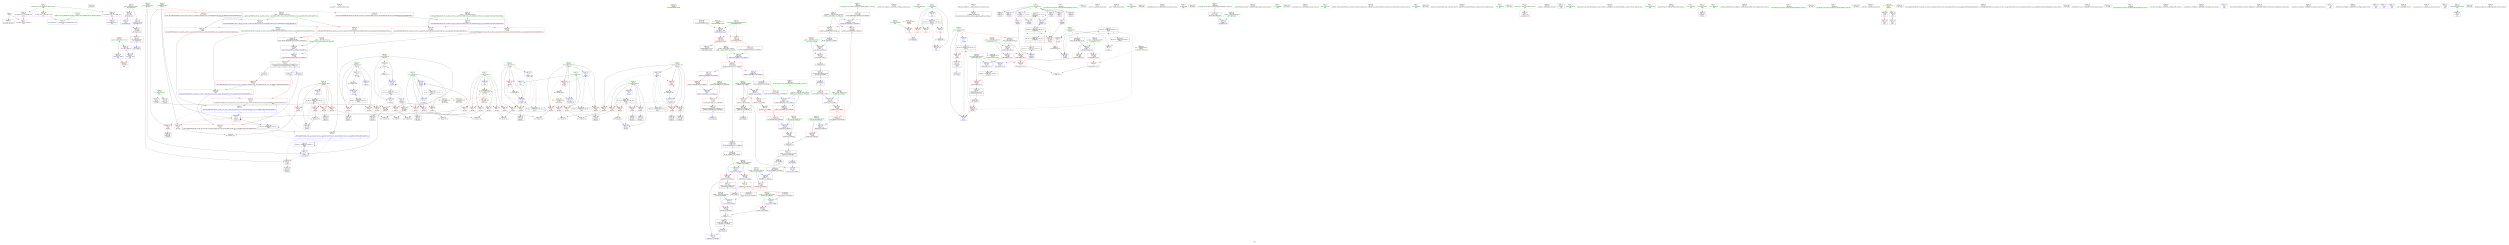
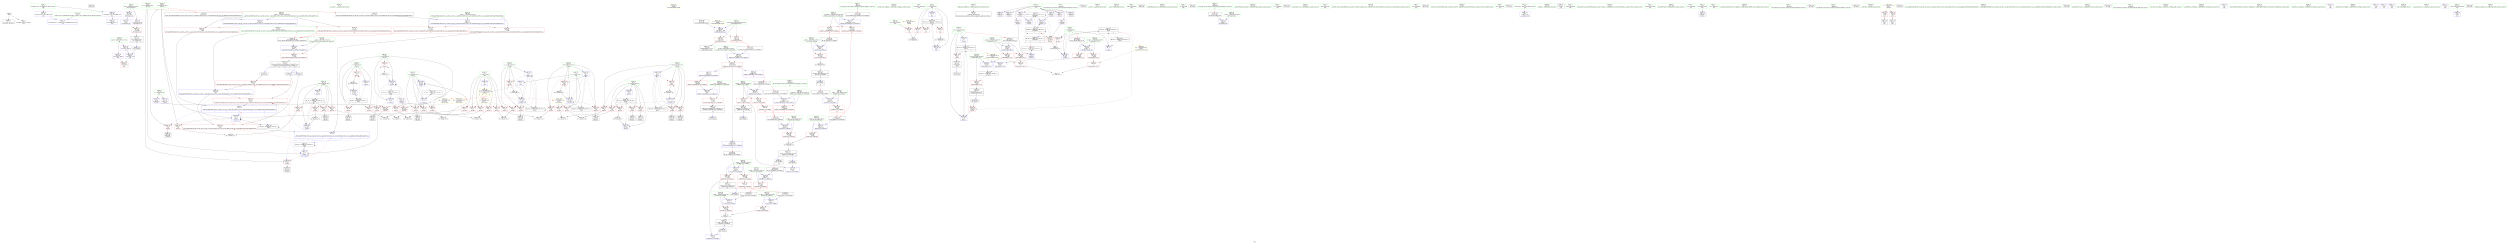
(23, 14) -> none
